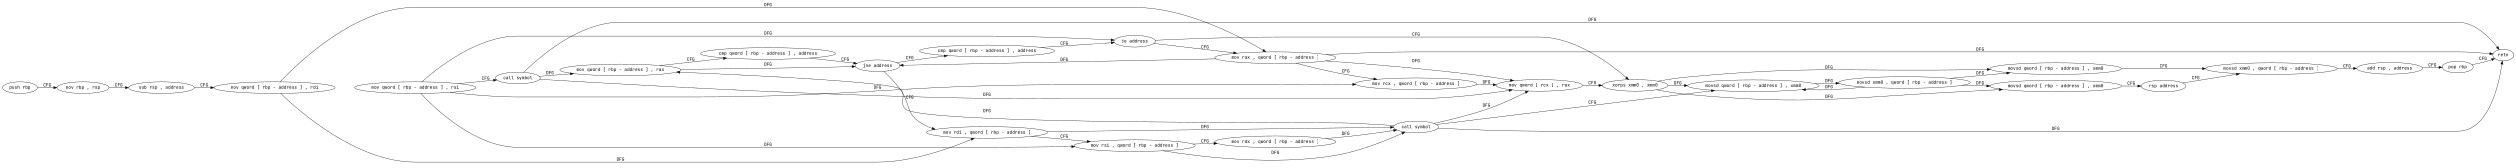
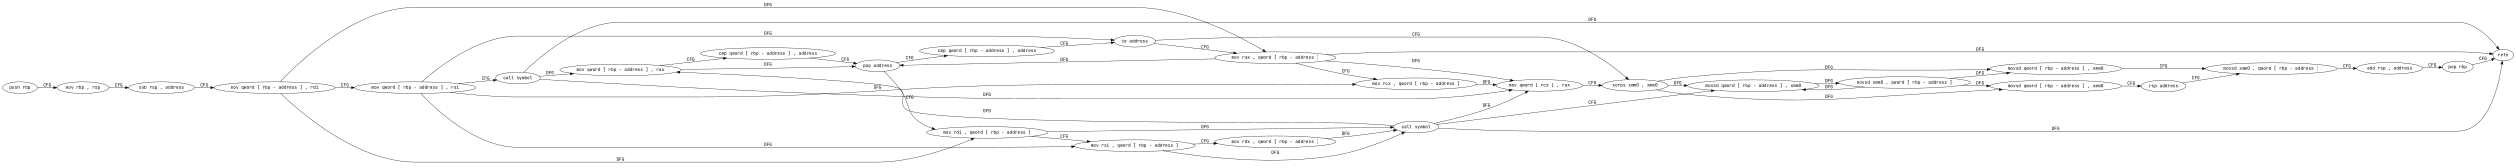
(878, 66) -> (878, 66)
none -> (343, 88)
